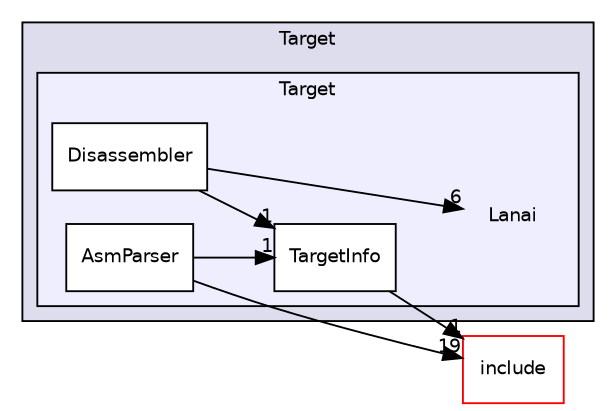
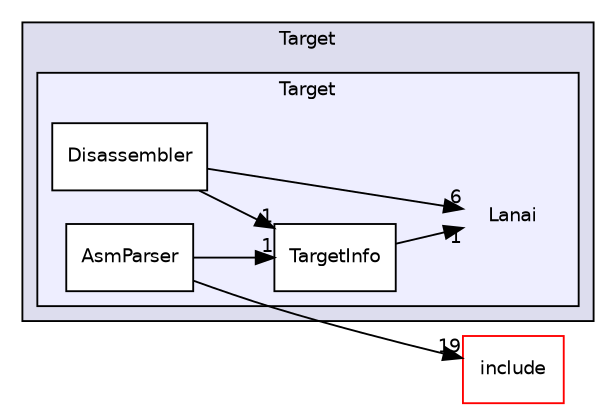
(418, 310) -> (420, 238)
